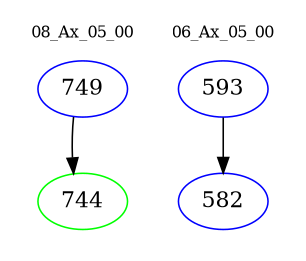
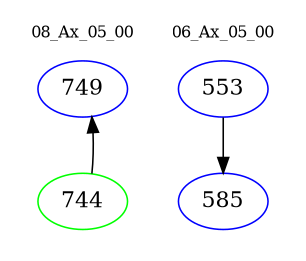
(223, 89) -> (223, 89)
(72, 137) -> (93, 153)
(223, 201) -> (223, 201)
